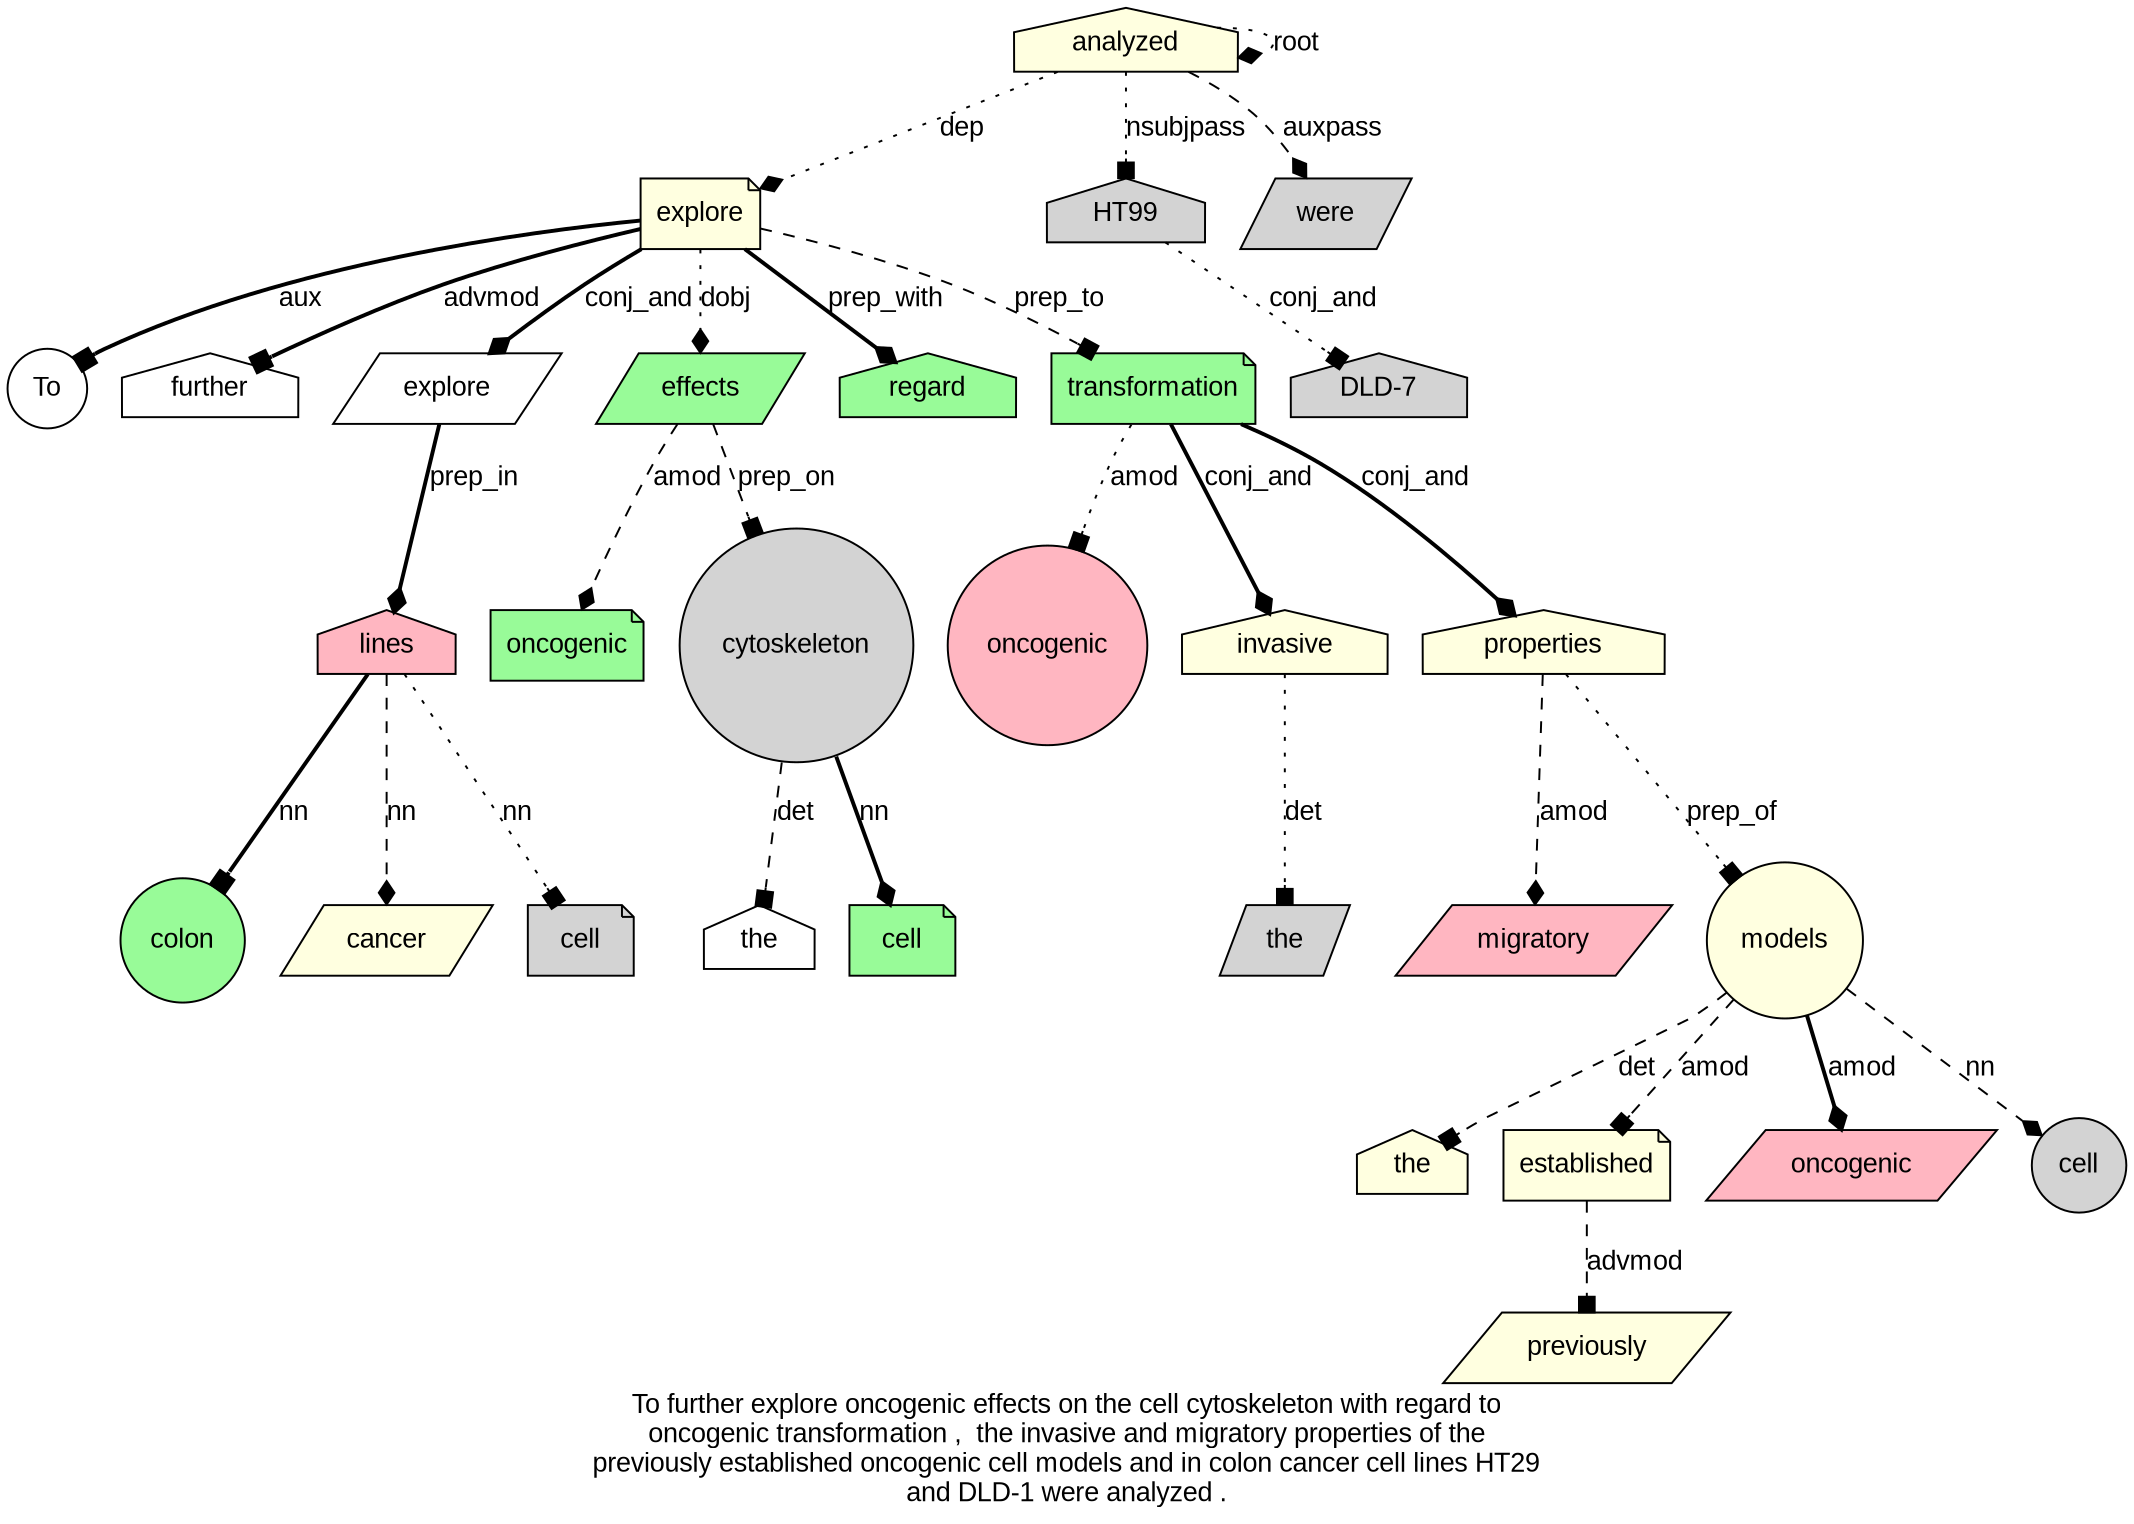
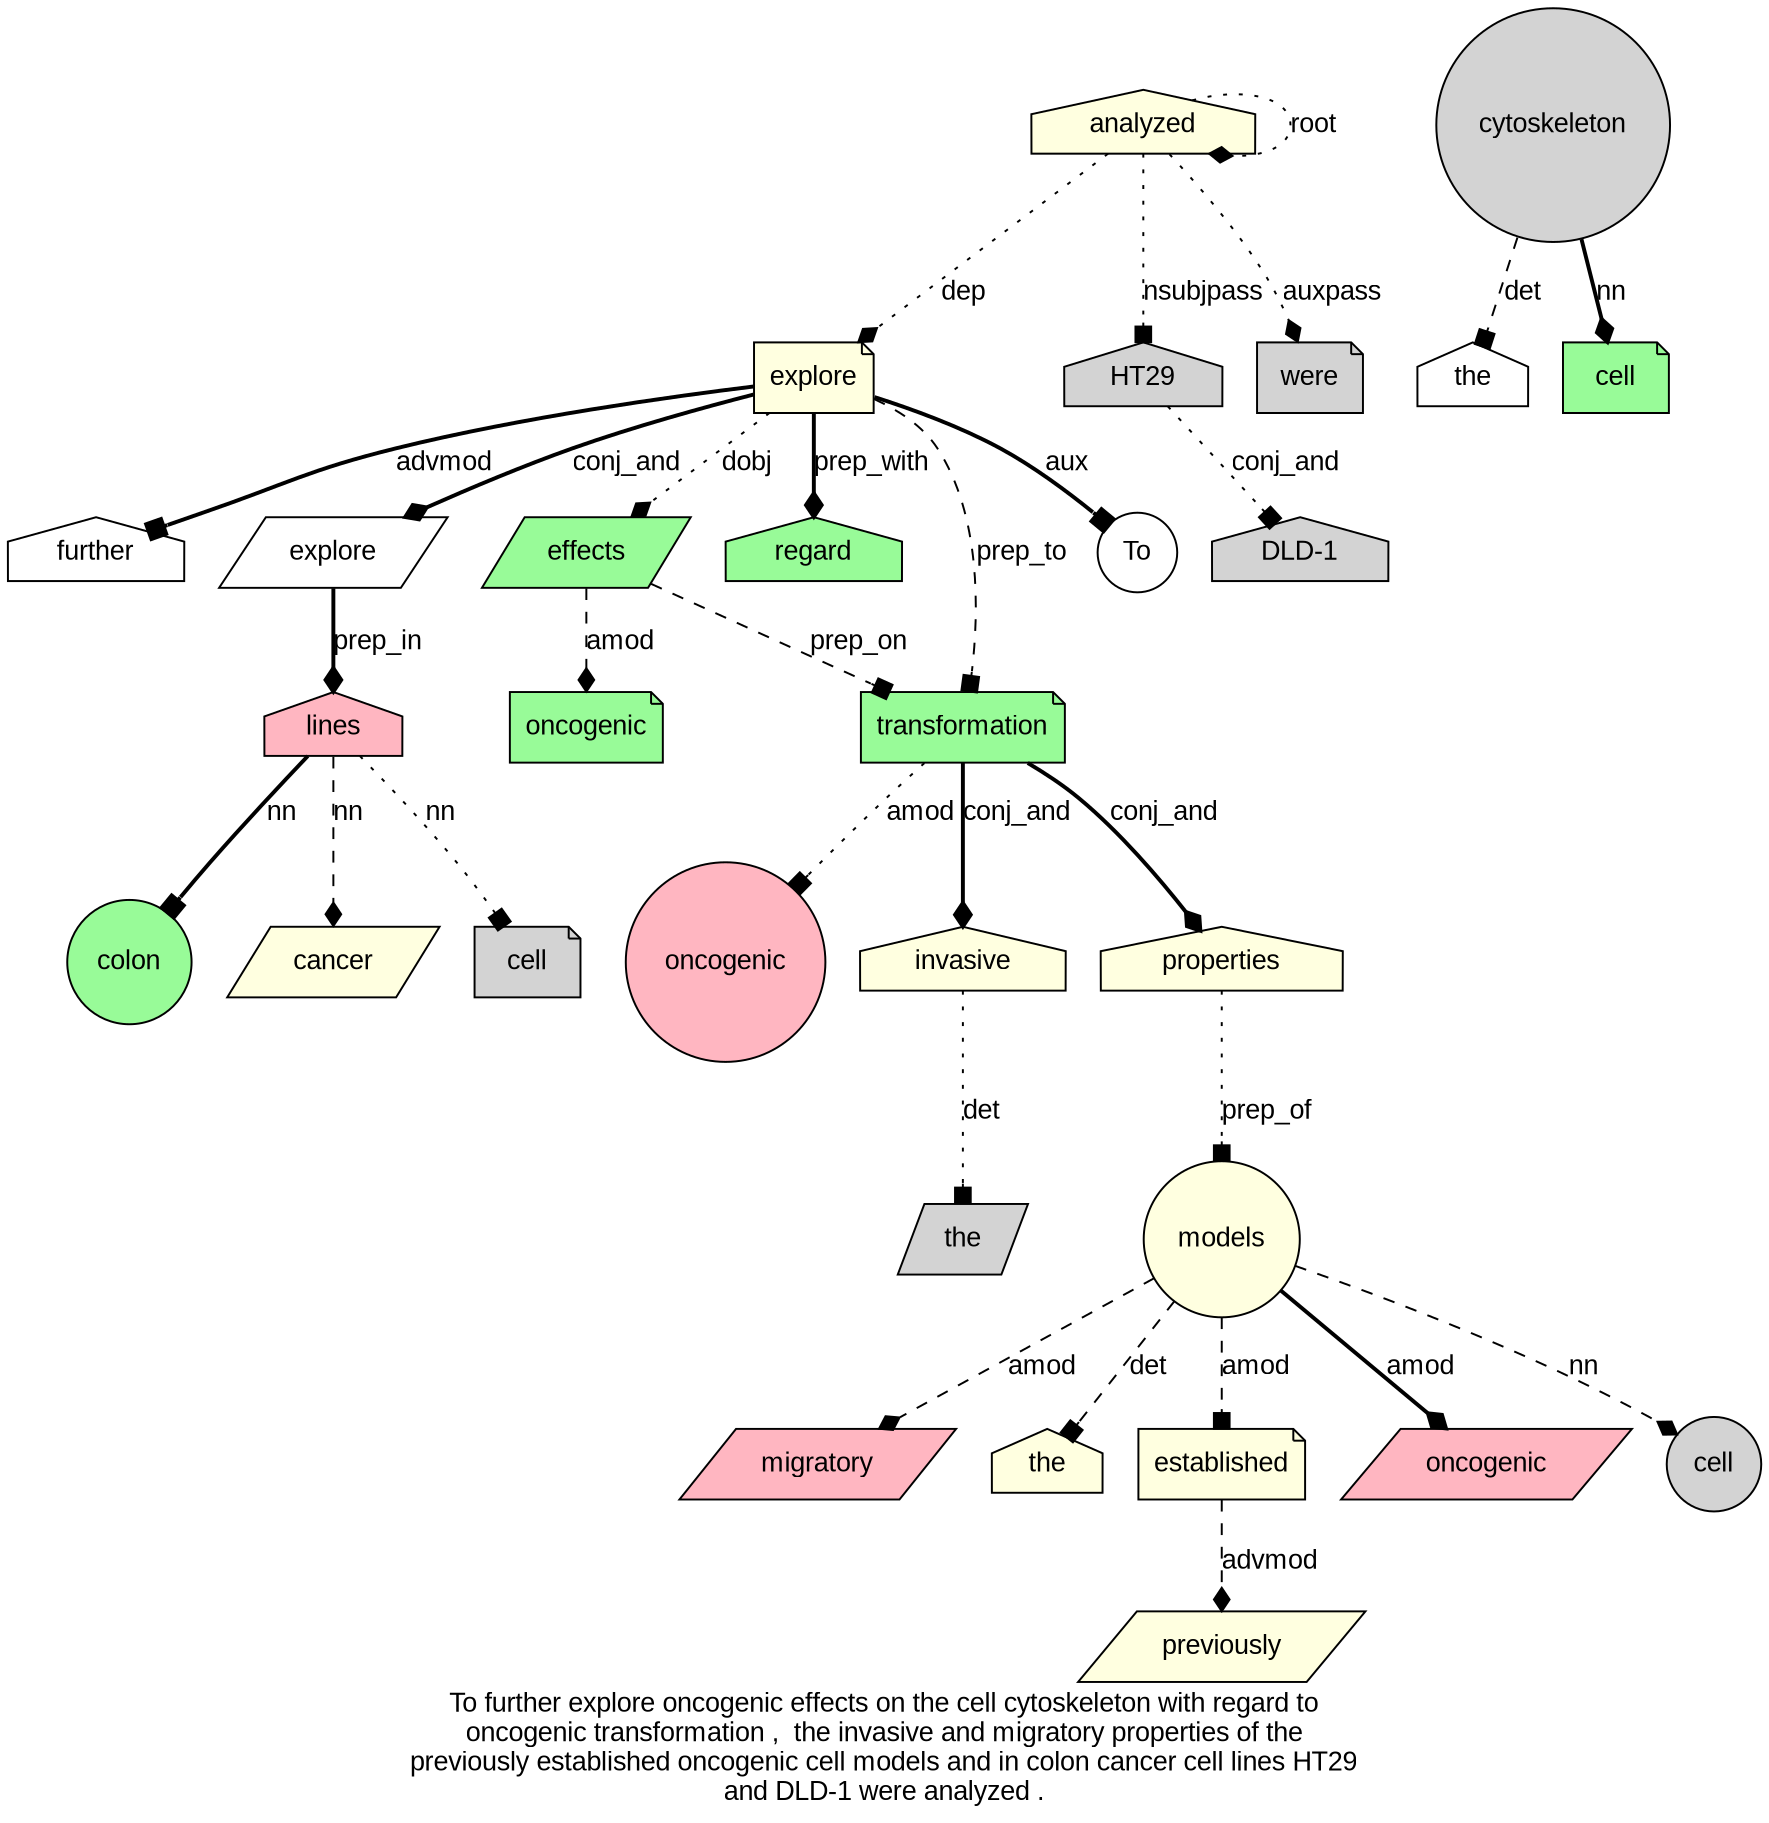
(1247, 108) -> (1236, 232)
(1126, 214) -> (1143, 378)
(1326, 214) -> (1310, 378)
(1379, 389) -> (1300, 553)
(731, 470) -> (761, 634)
(1539, 778) -> (1027, 1348)
(1587, 1247) -> (1222, 1544)
